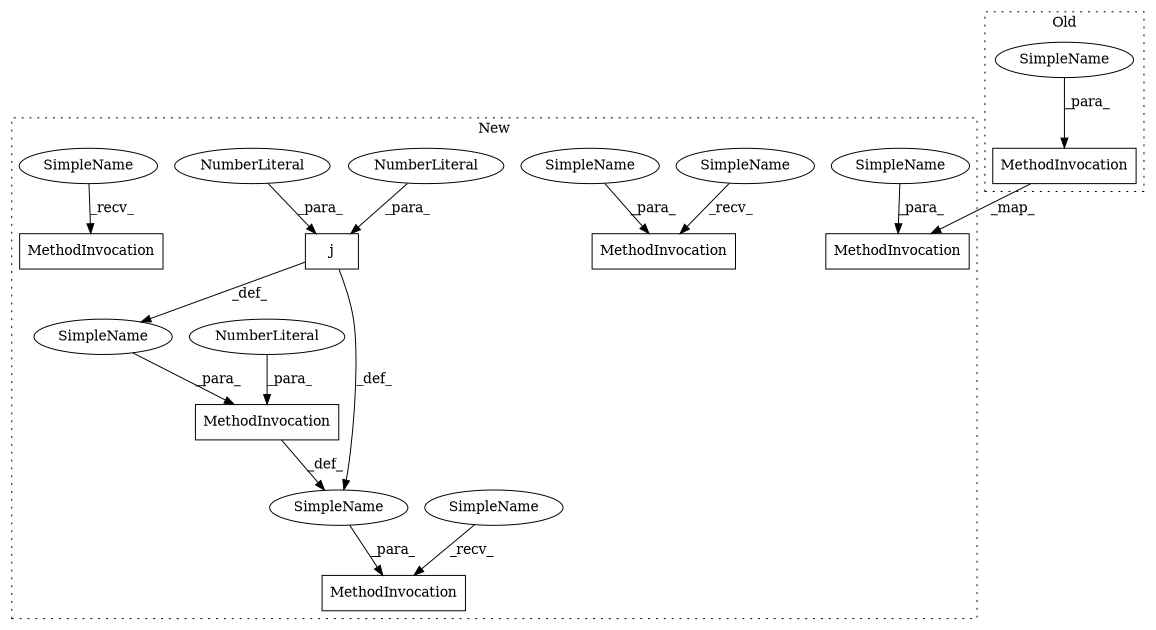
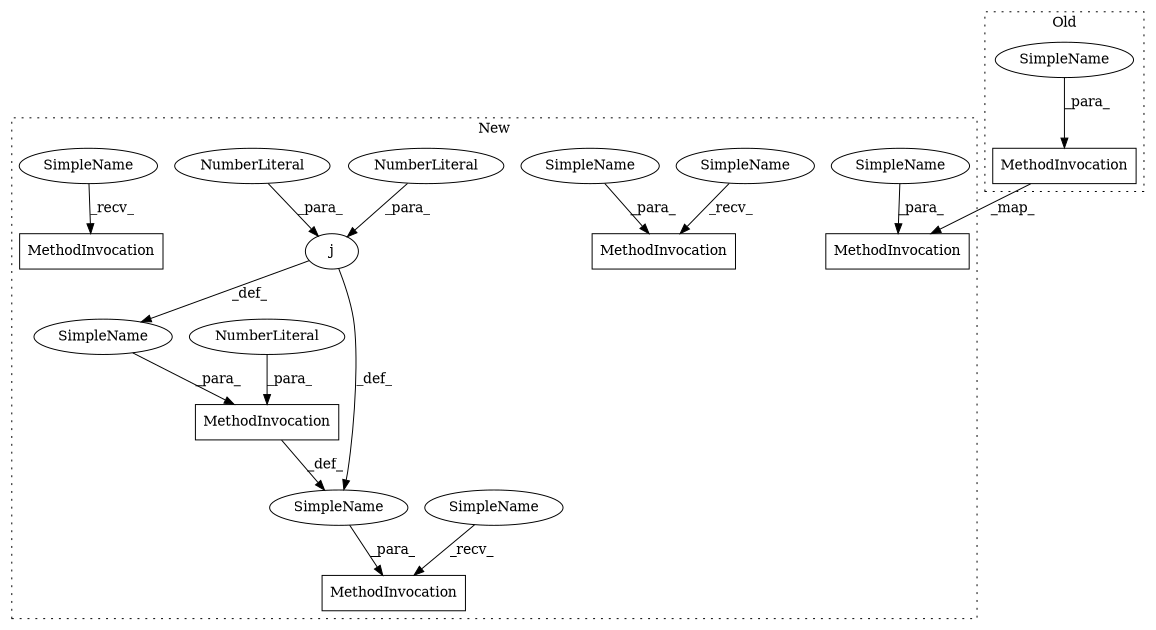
(332, 251) -> (332, 251)
